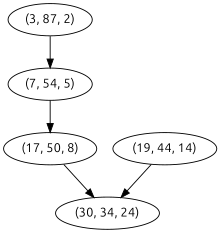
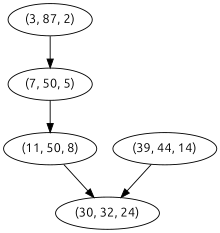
(50, 84) -> (50, 84)
(50, 149) -> (50, 149)
(165, 149) -> (165, 149)
(108, 213) -> (108, 213)
